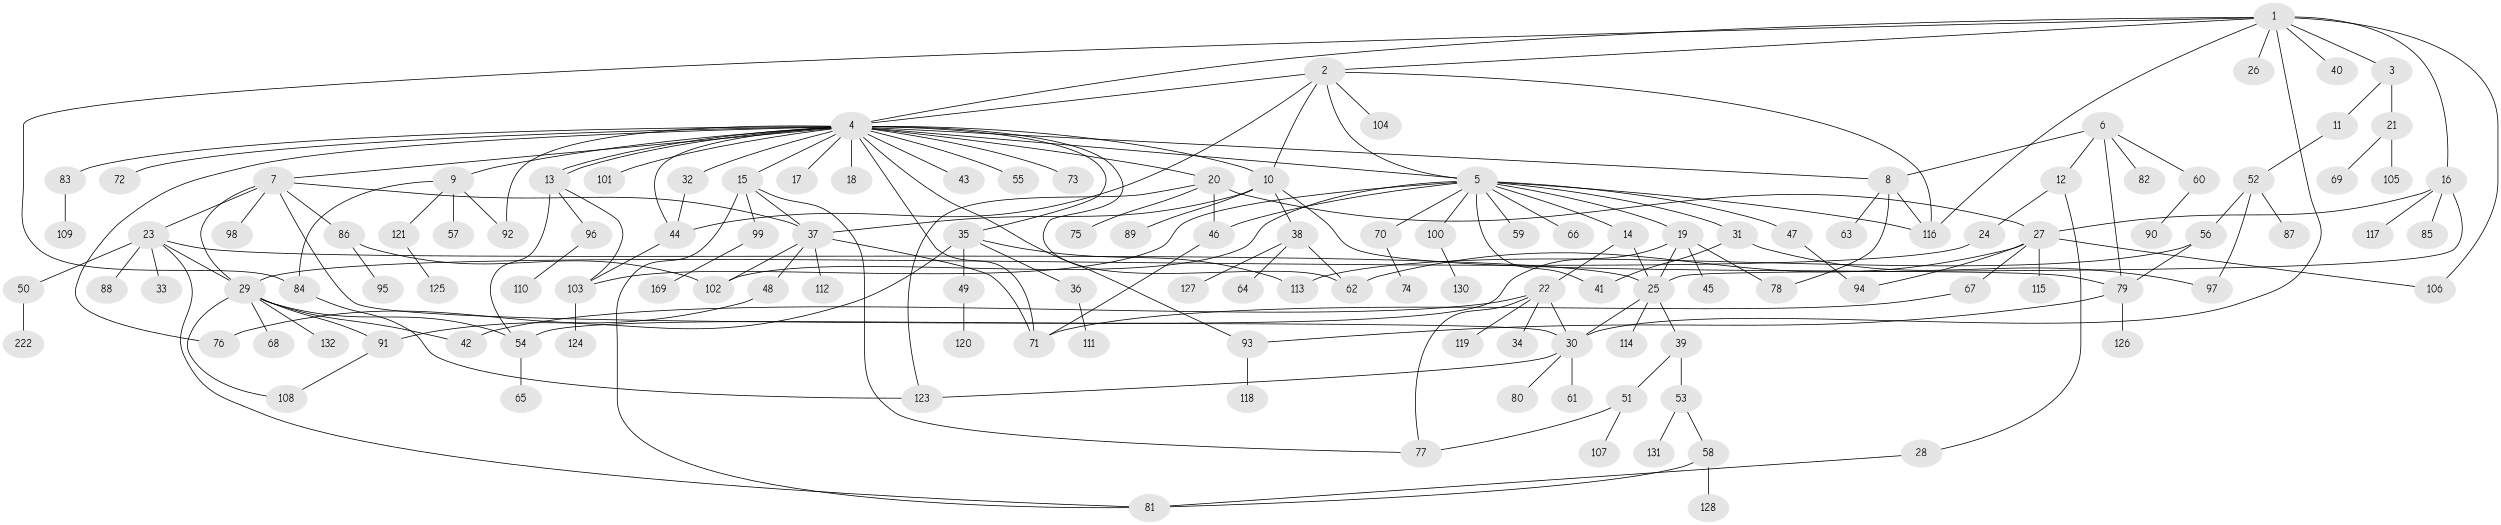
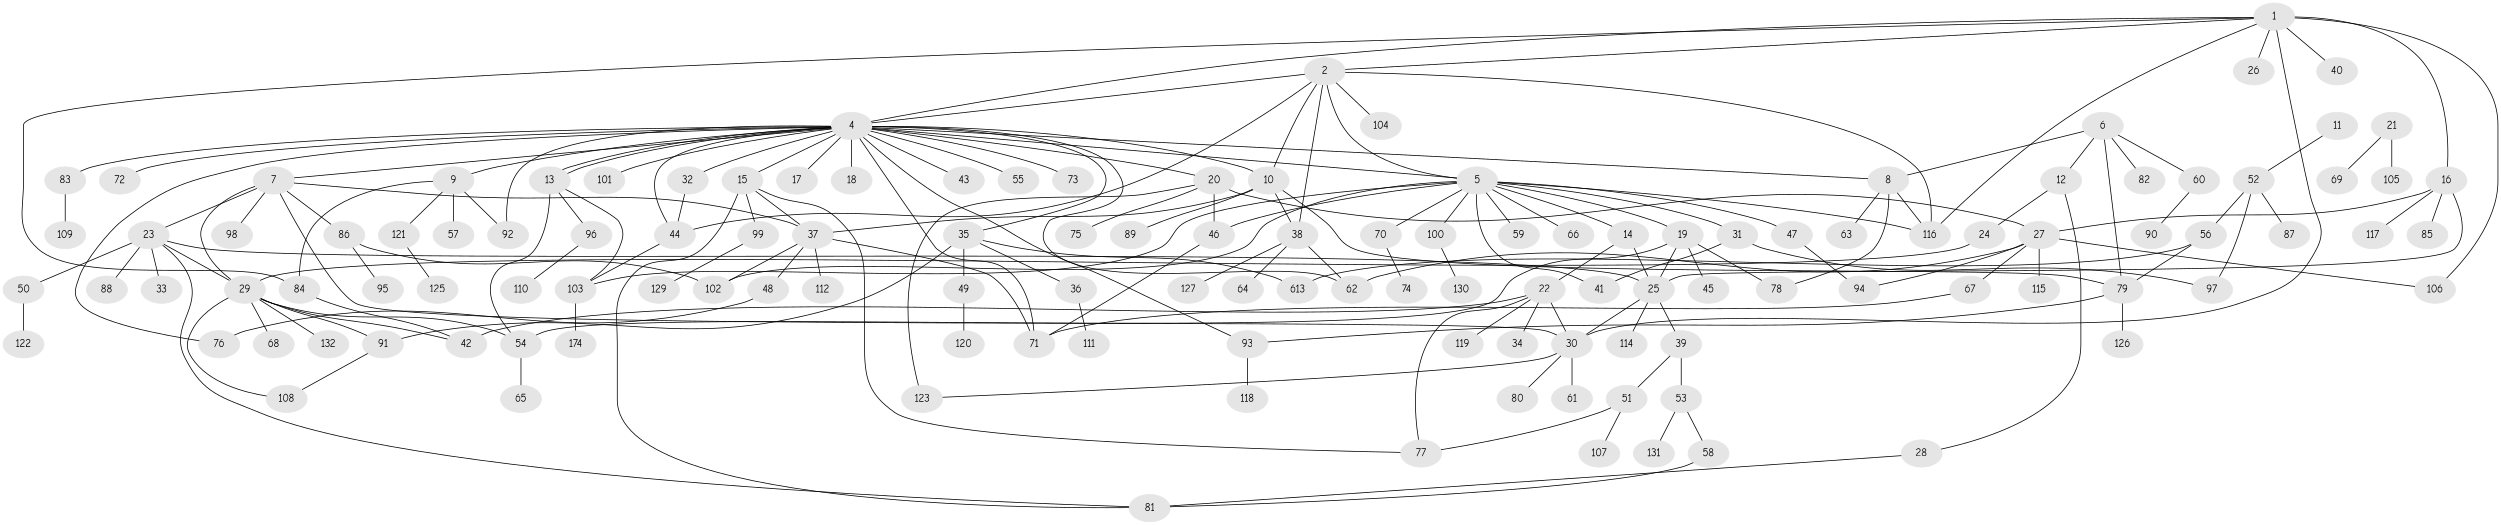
(2392, 71) -> none
none -> (1311, 157)
(659, 290) -> (659, 290)
(1298, 290) -> (1298, 290)
(24, 344) -> (24, 344)
(576, 344) -> (576, 344)
(599, 387) -> (407, 322)
(1709, 508) -> none
